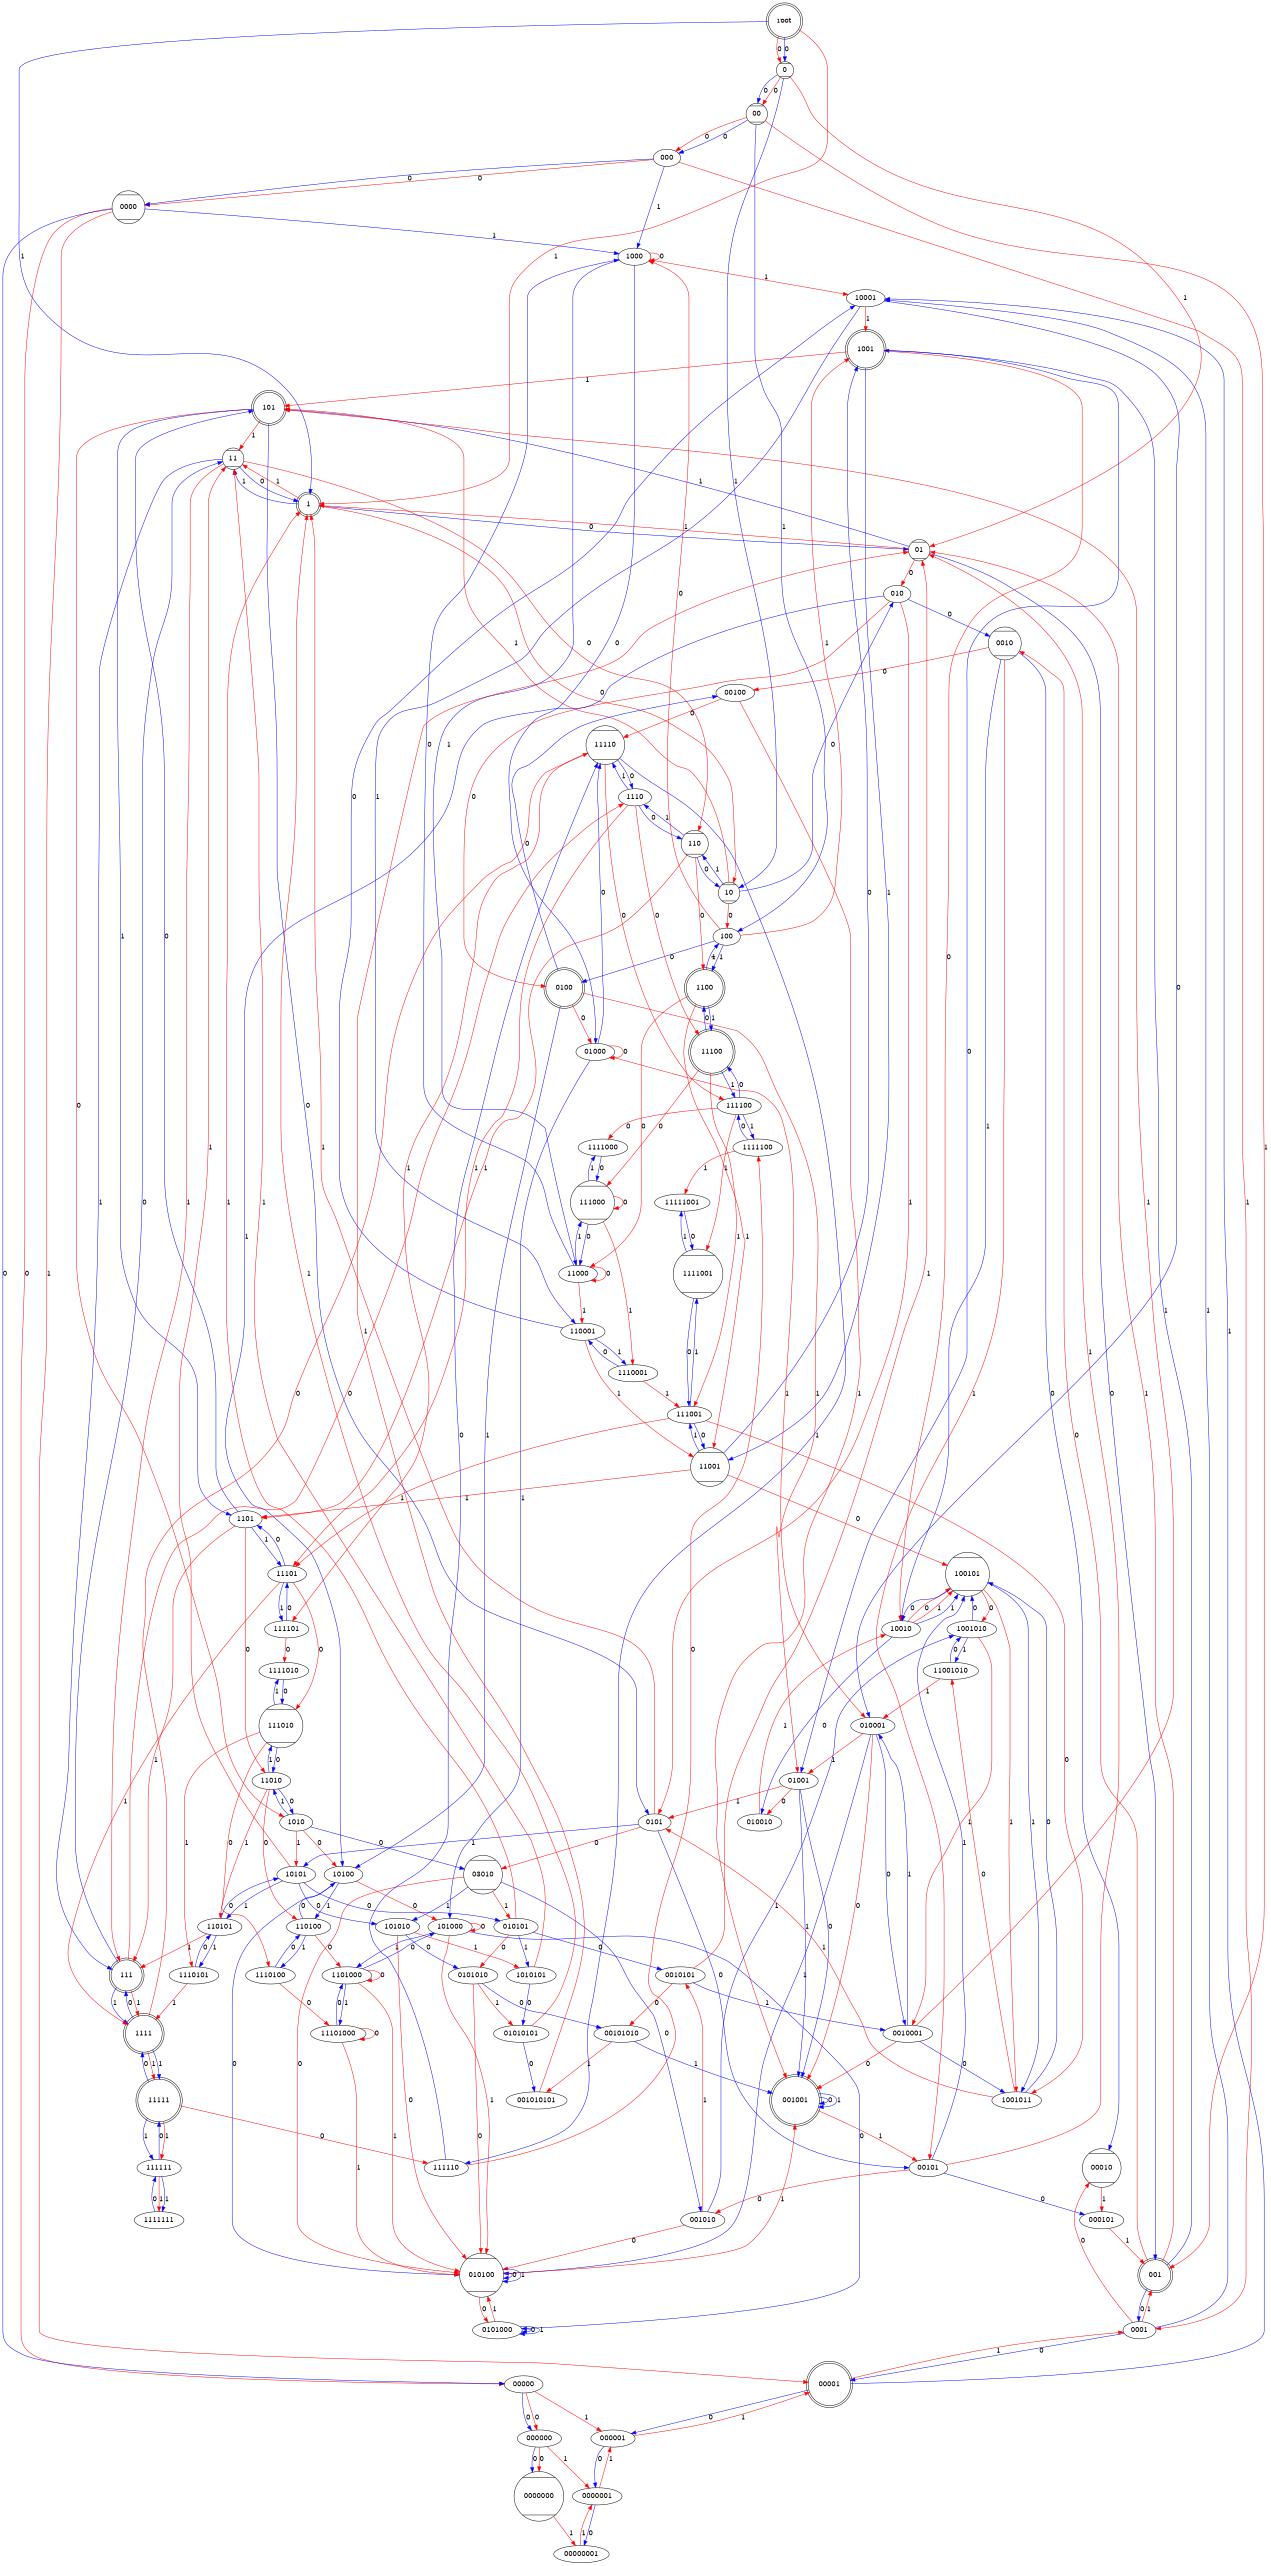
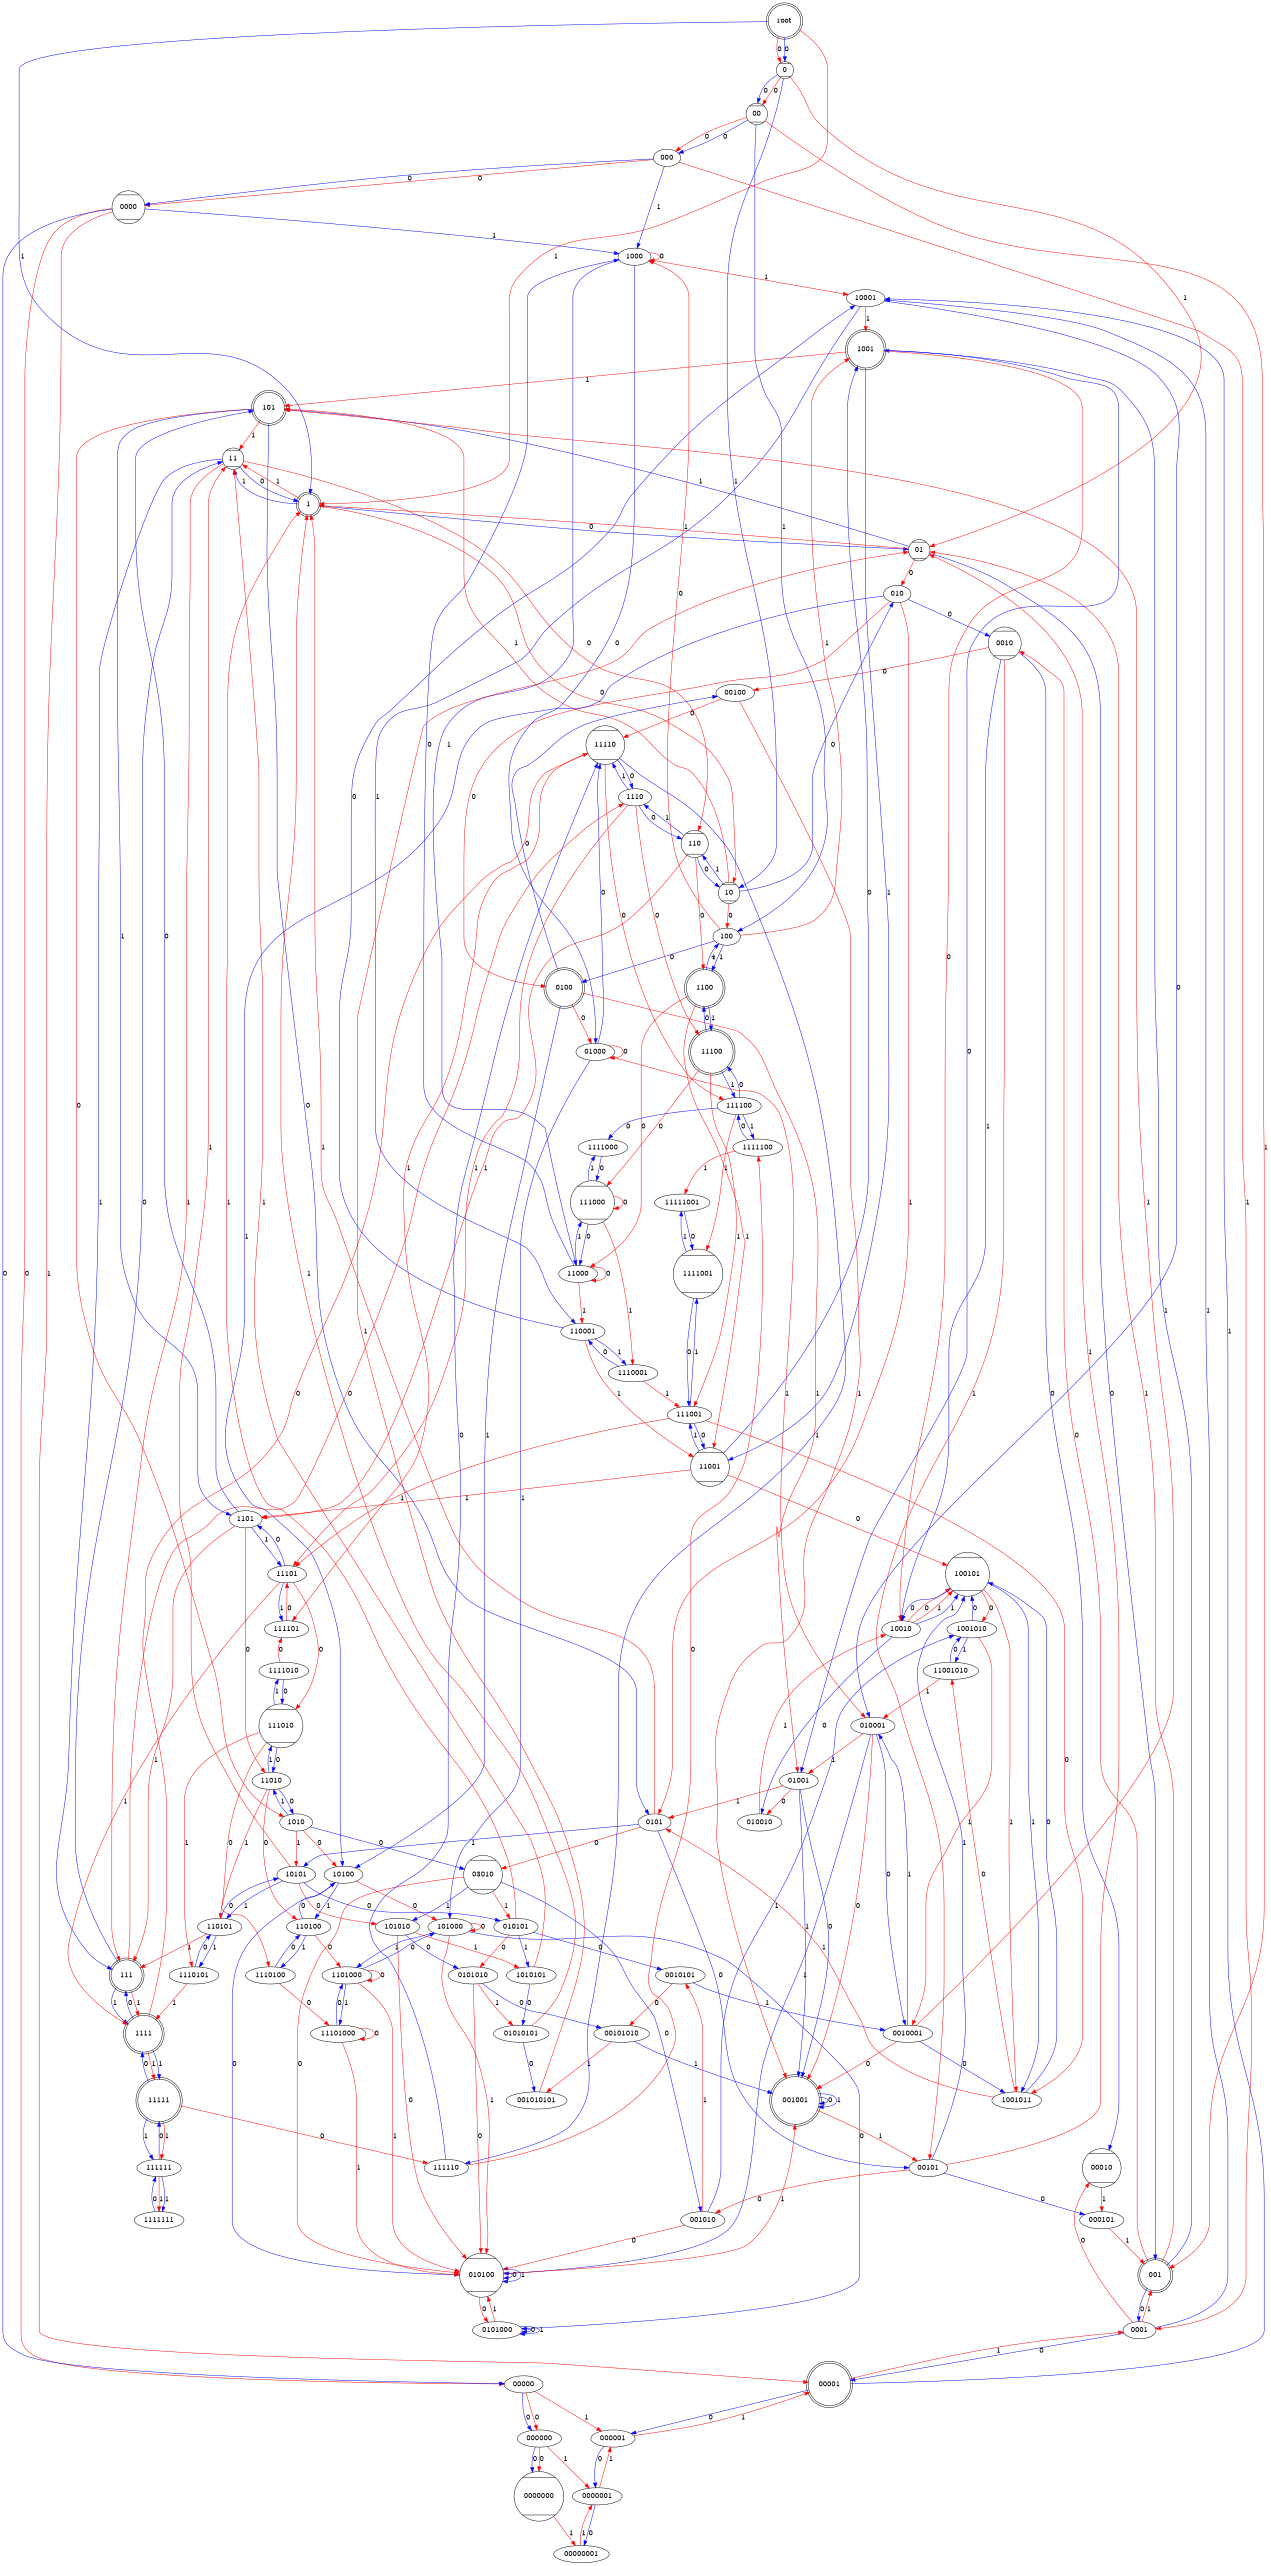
(659, 1115) -> (659, 1115)
(918, 1291) -> none
(287, 1604) -> (287, 1604)
(285, 1648) -> (278, 1652)
(328, 1915) -> (328, 1915)
